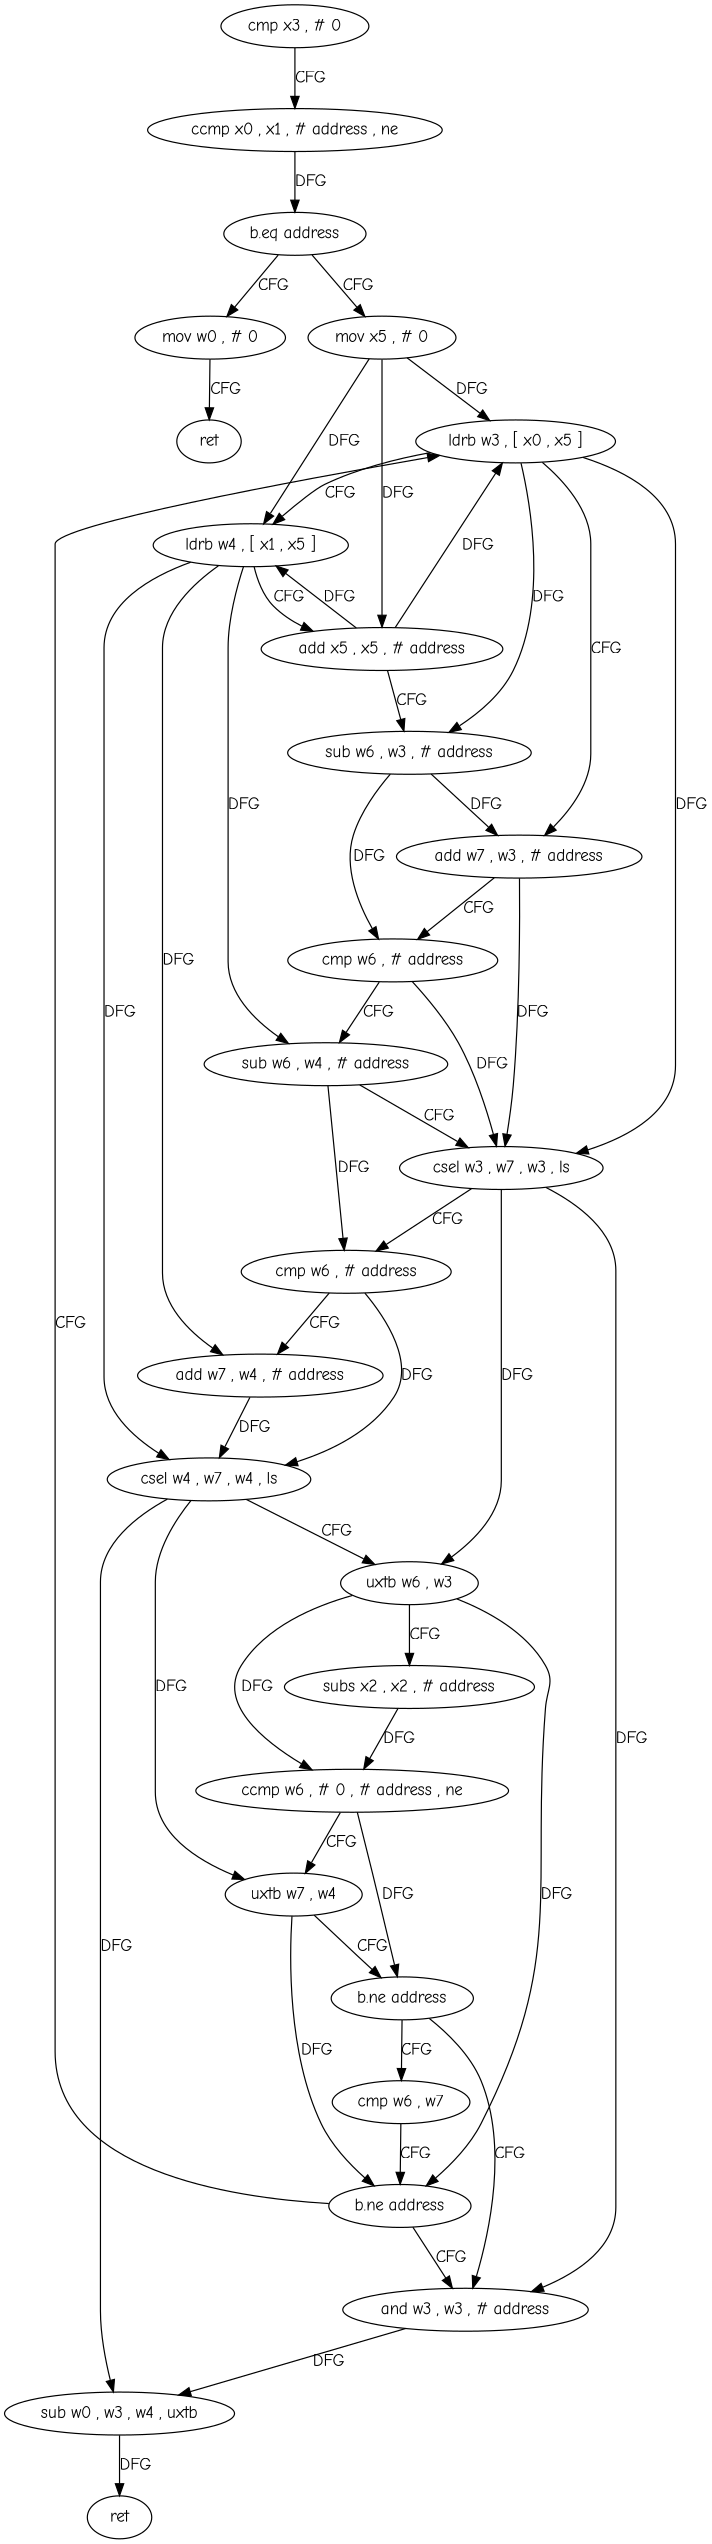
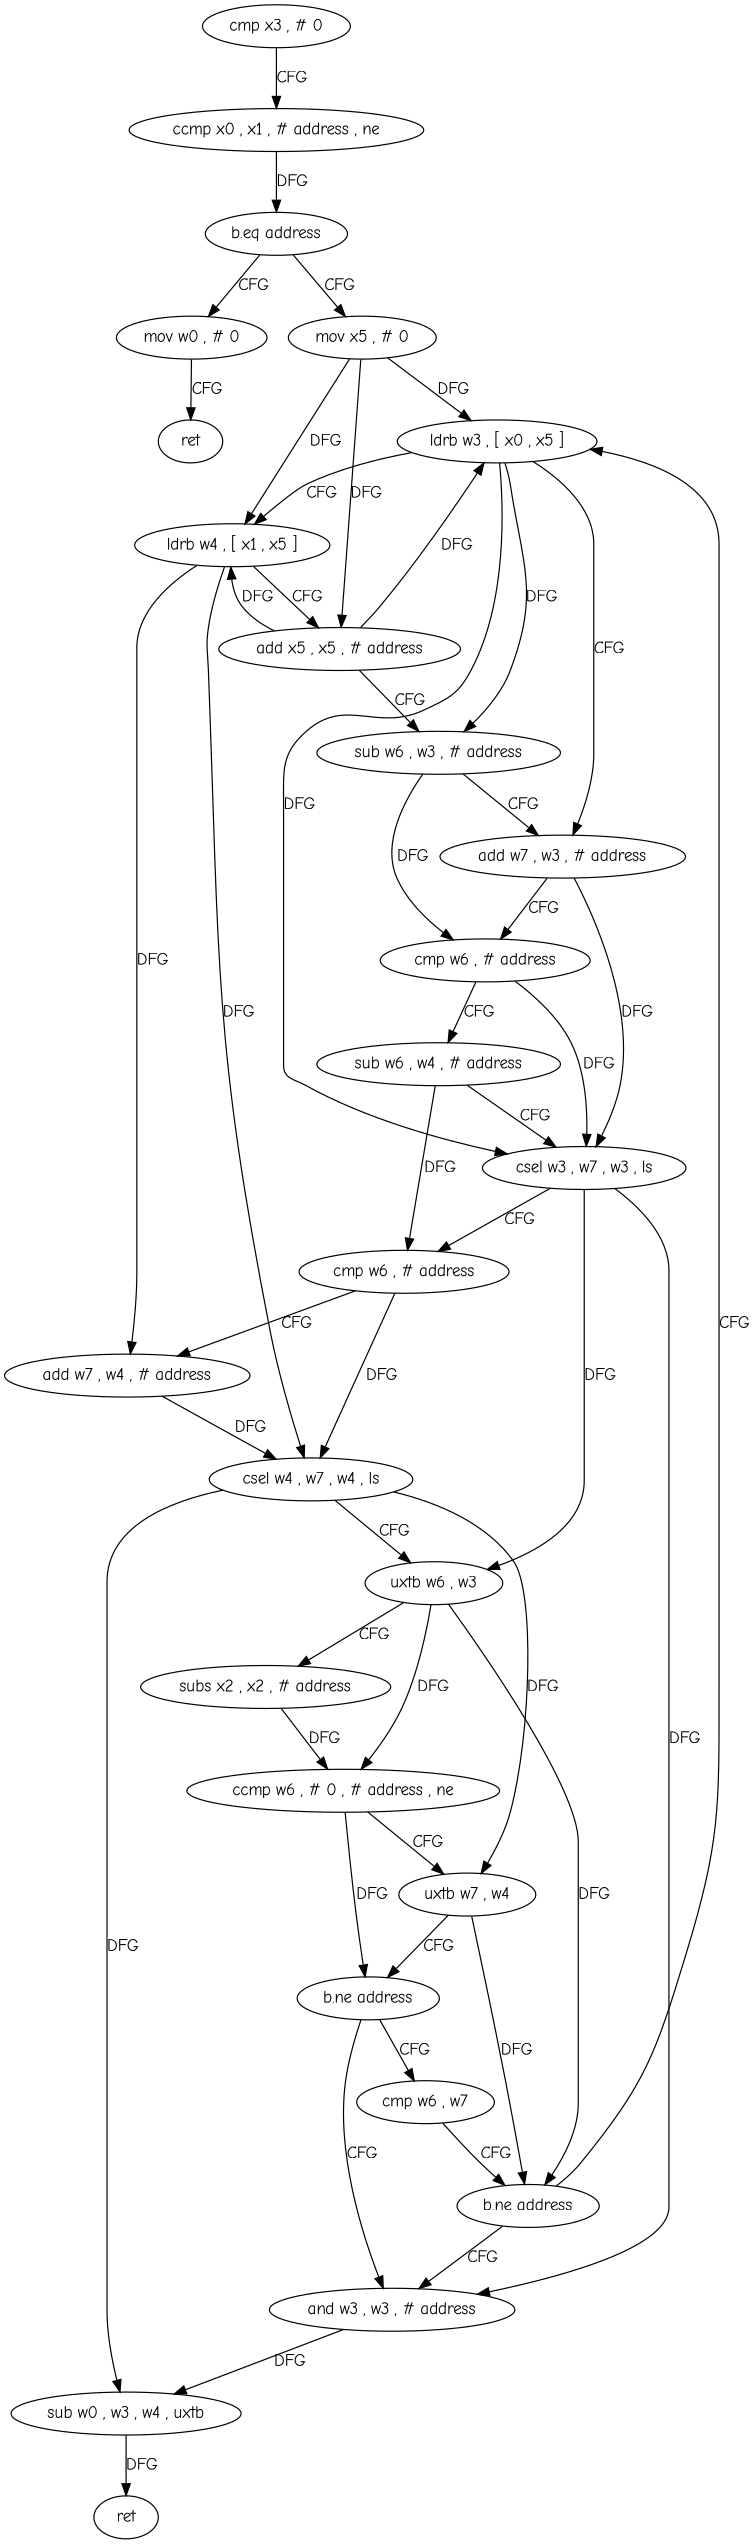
(486, 805) -> (523, 805)
(228, 810) -> none
